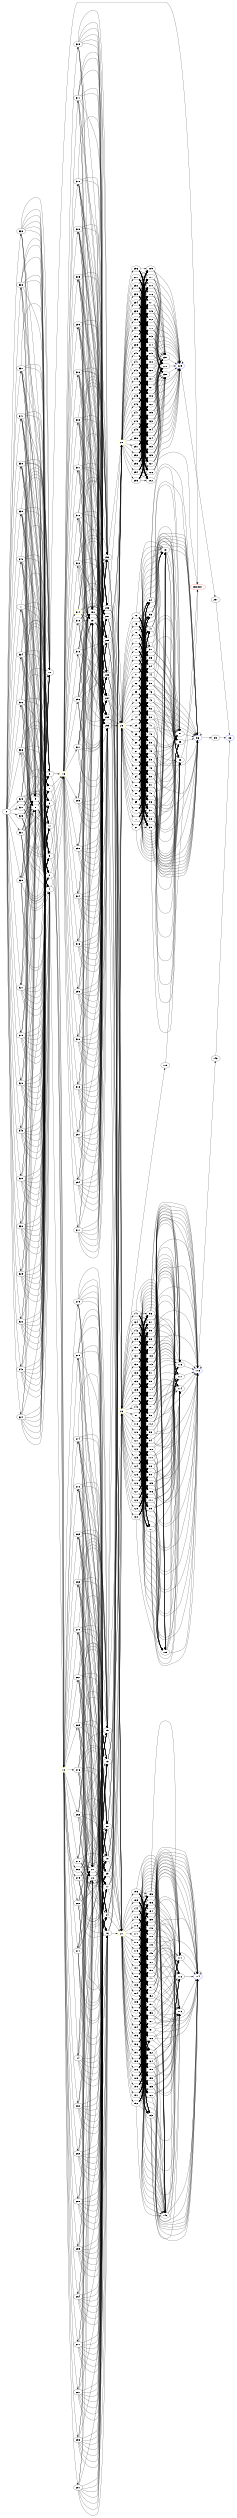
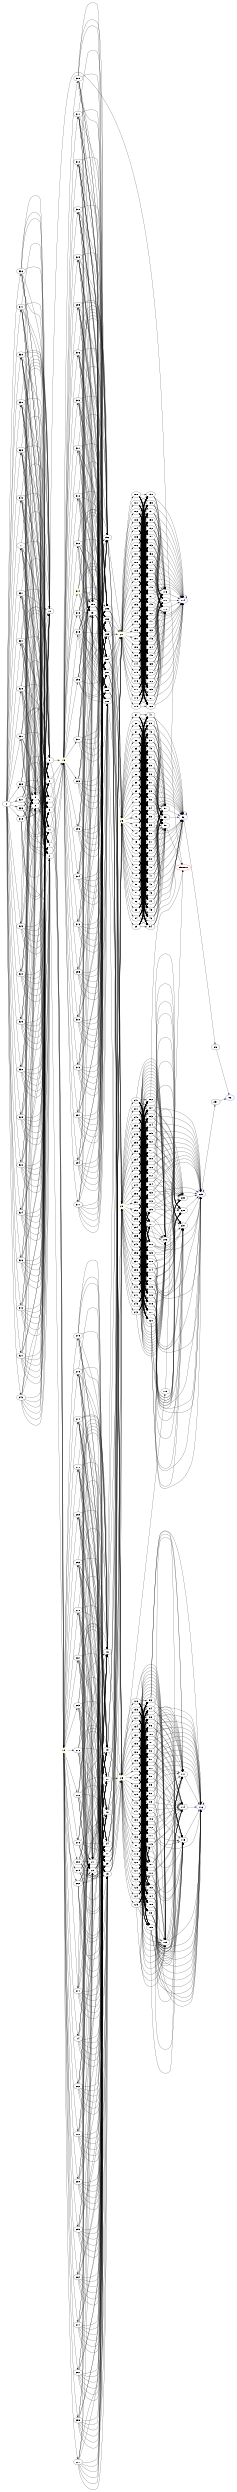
(168, 379) -> (158, 1231)
(159, 634) -> (143, 828)
(216, 1058) -> none
(159, 2160) -> (158, 616)
